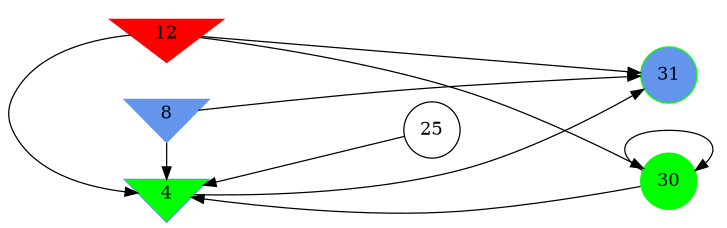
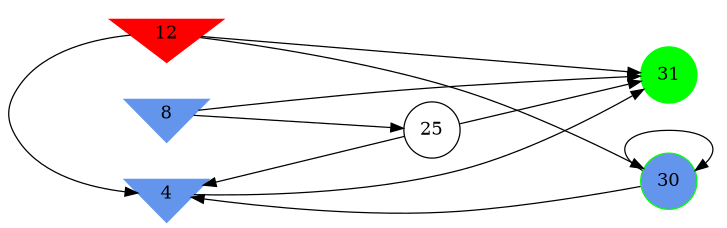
(669, 75) -> (669, 75)
none -> (544, 104)
(167, 155) -> (292, 121)
(669, 181) -> (669, 181)
(167, 194) -> (167, 194)
